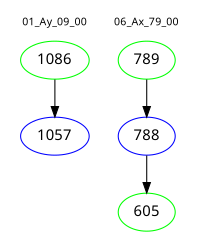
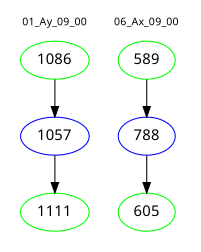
(147, 23) -> (147, 23)
(147, 60) -> (147, 60)
none -> (55, 212)
